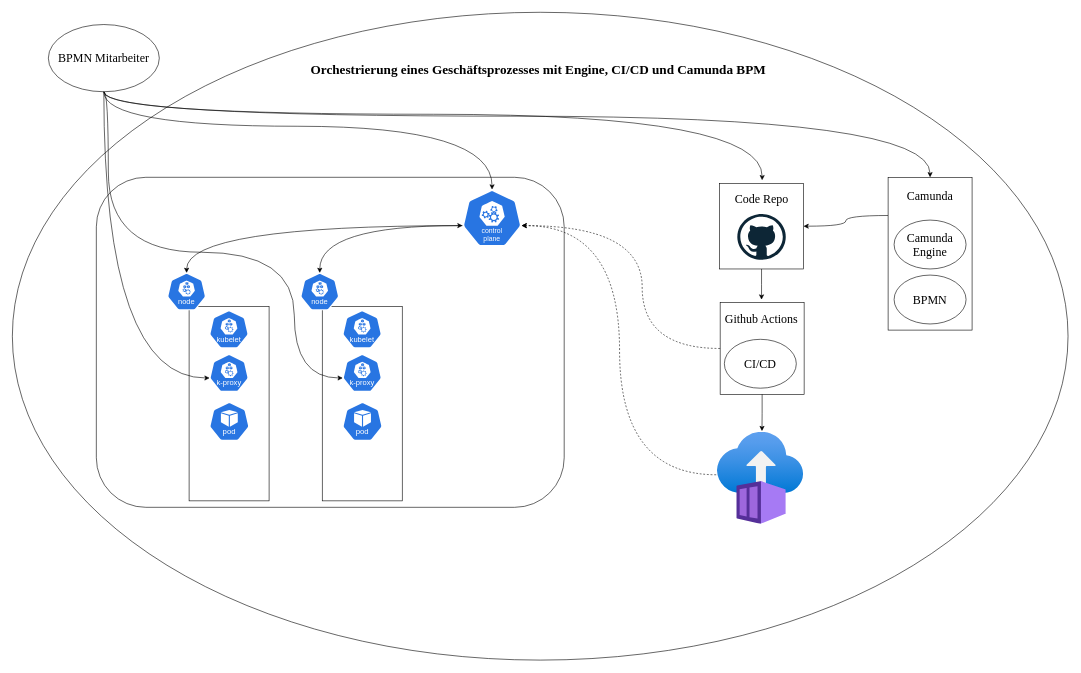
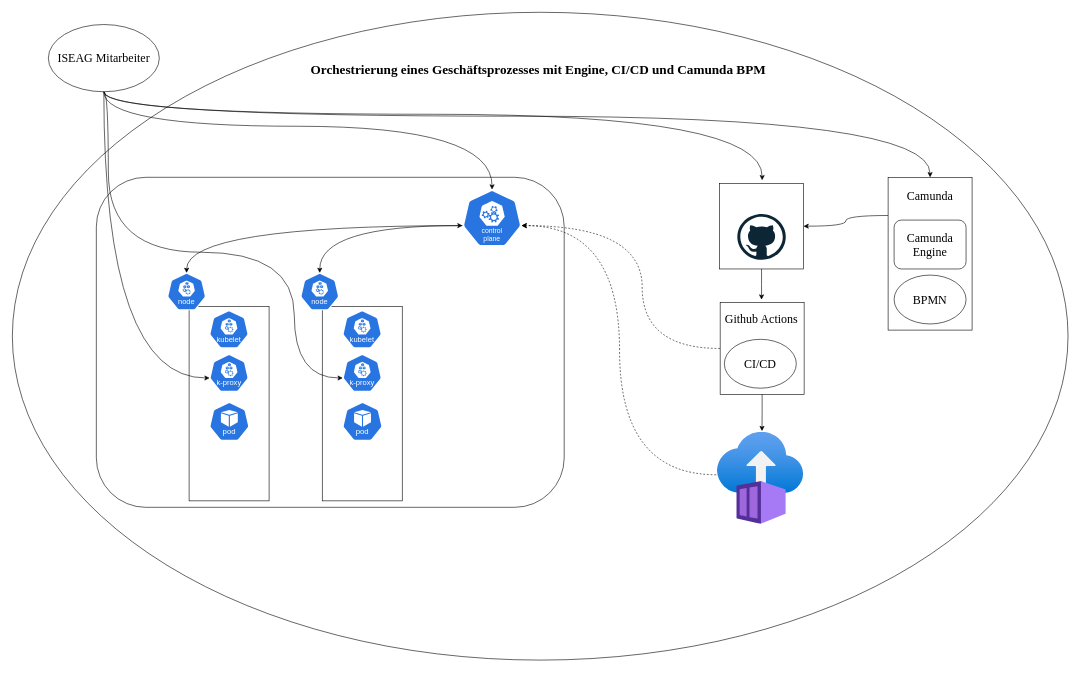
(104, 58) -> (104, 58)
(762, 199) -> none
(930, 245) -> (930, 245)
